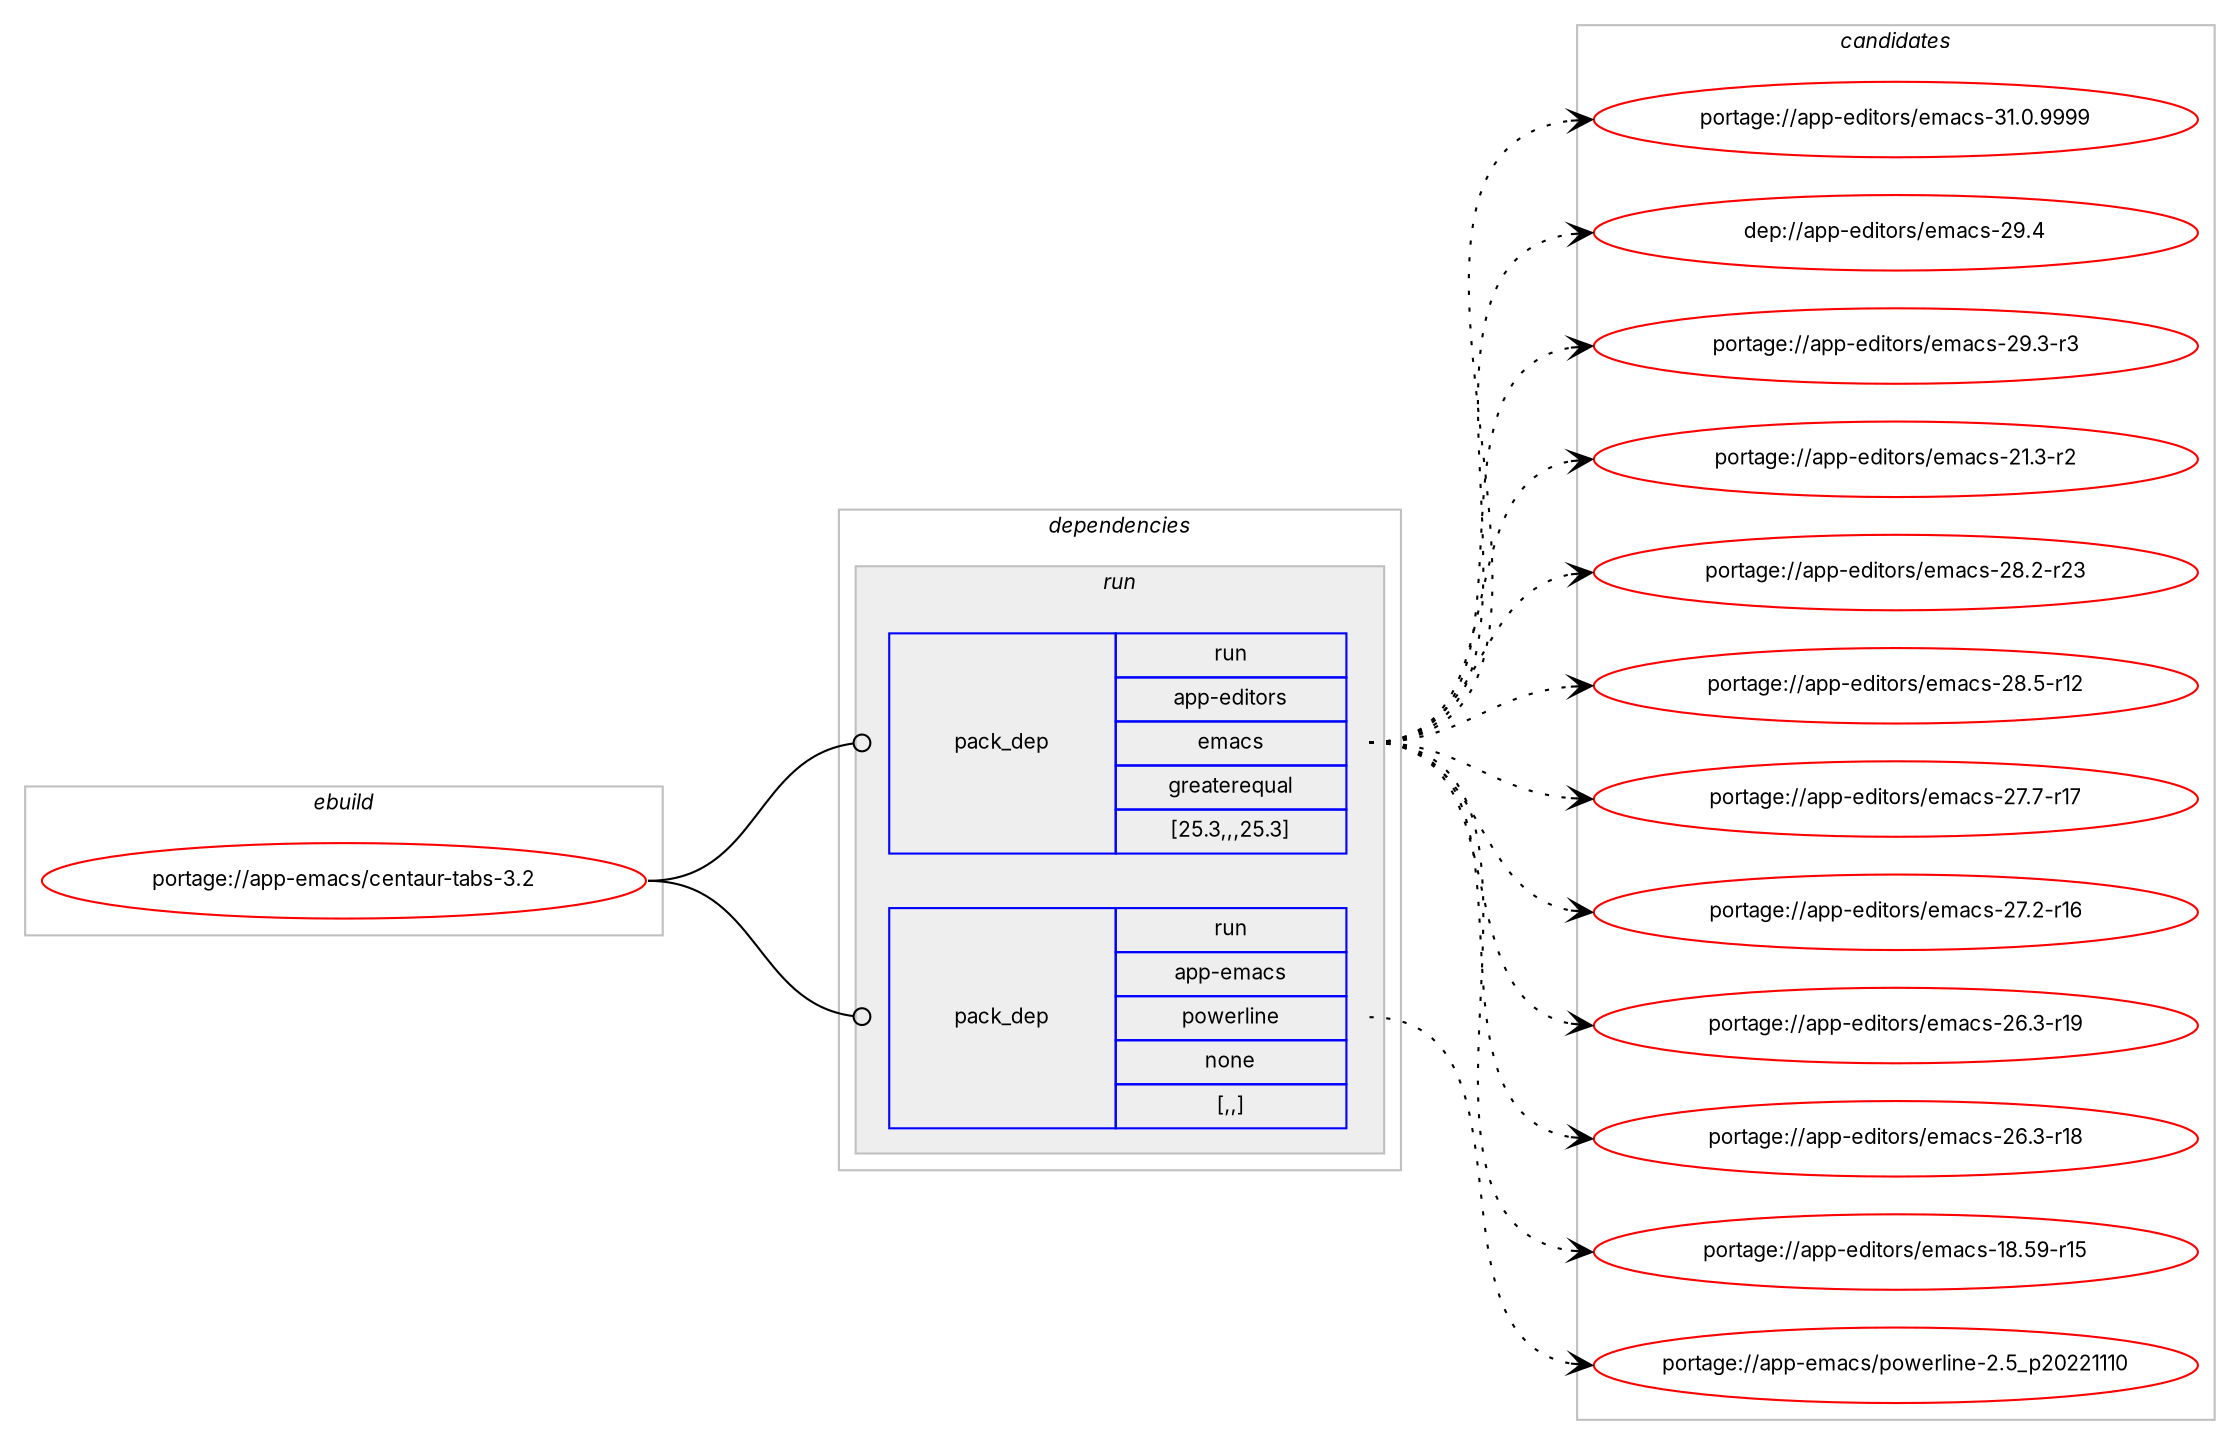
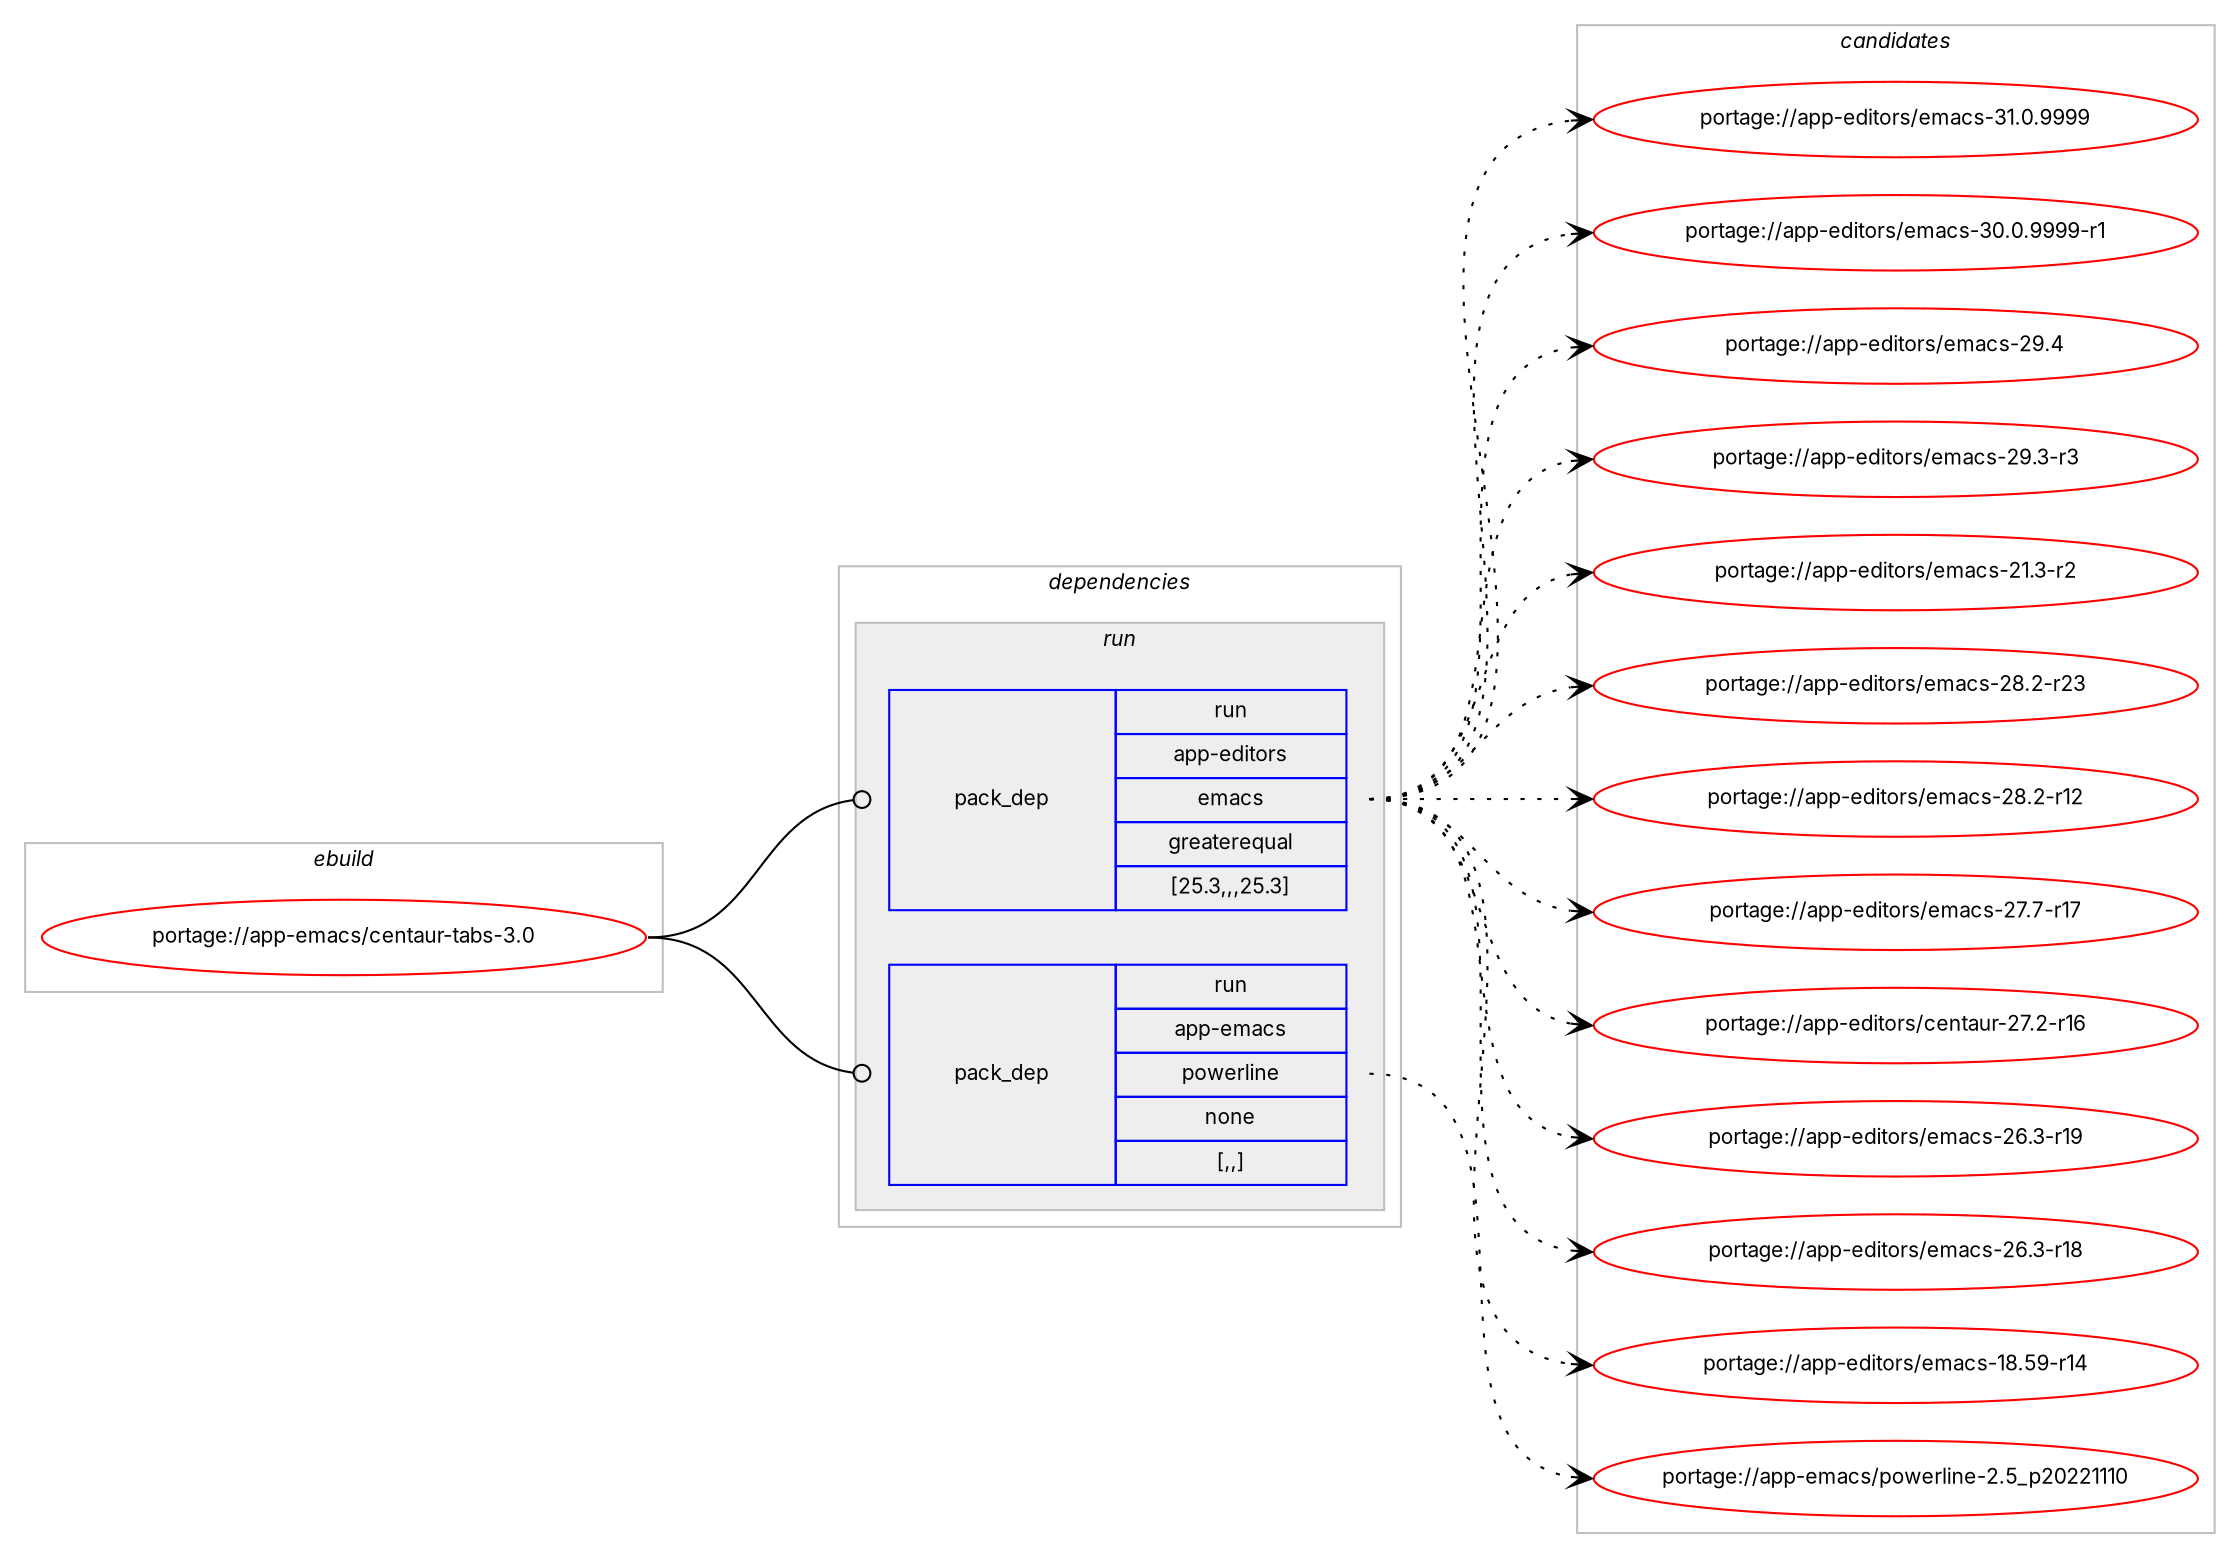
none -> (1896, 233)
(1896, 233) -> (1896, 346)
(1896, 686) -> (1896, 799)
(344, 881) -> (344, 937)
(1896, 912) -> (1896, 1026)
(1896, 1252) -> (1896, 1365)
